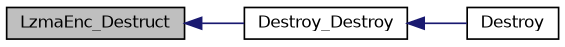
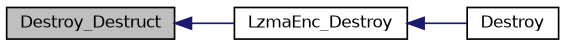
(96, 23) -> (91, 23)
(326, 23) -> (321, 23)
